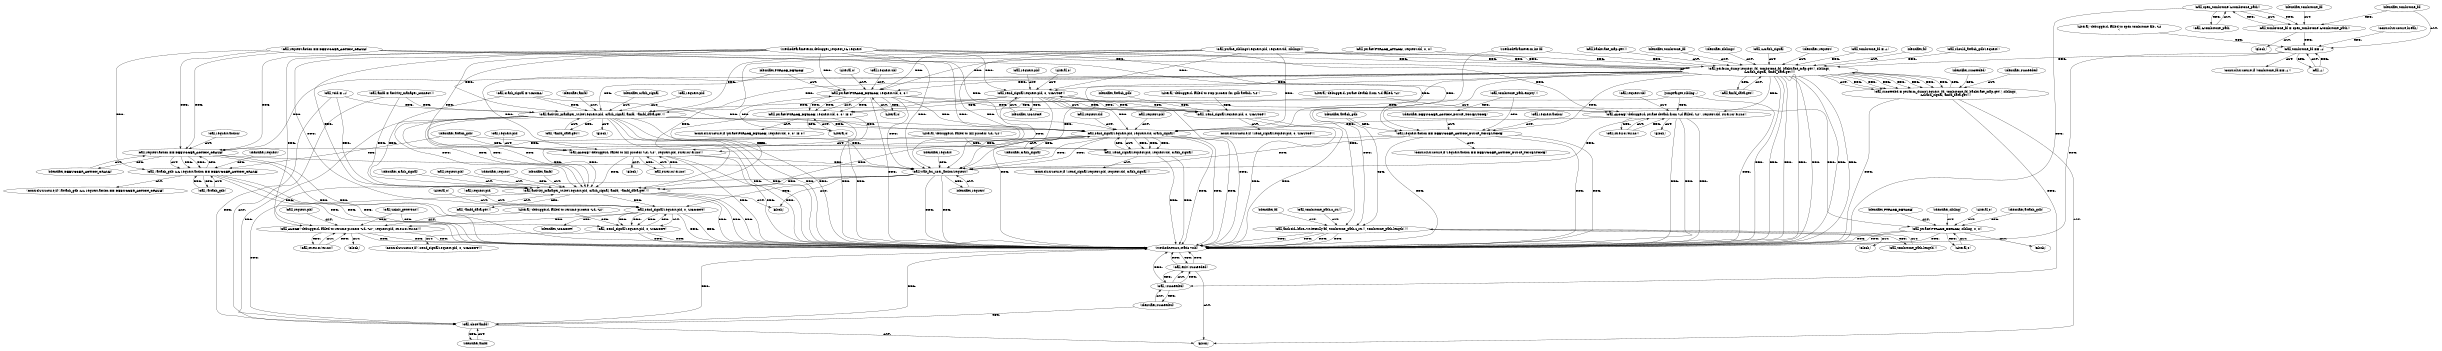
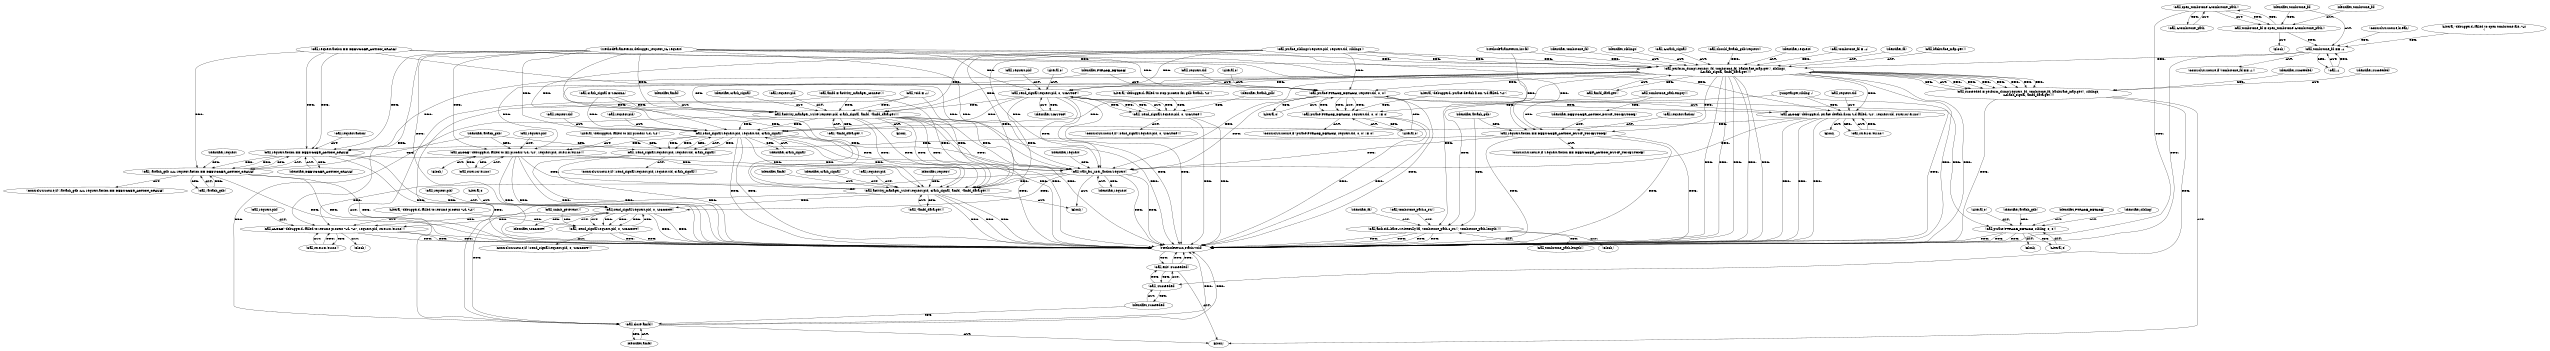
(1394, 50) -> none
none -> (576, 220)
(1153, 267) -> none
